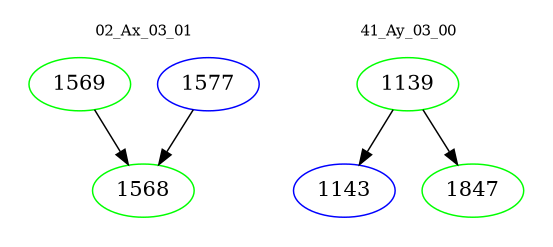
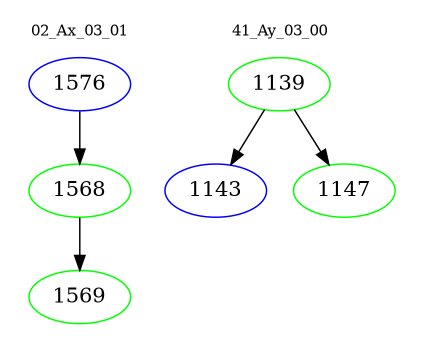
(208, 84) -> (80, 84)
(107, 131) -> (80, 237)
(473, 191) -> (344, 191)
